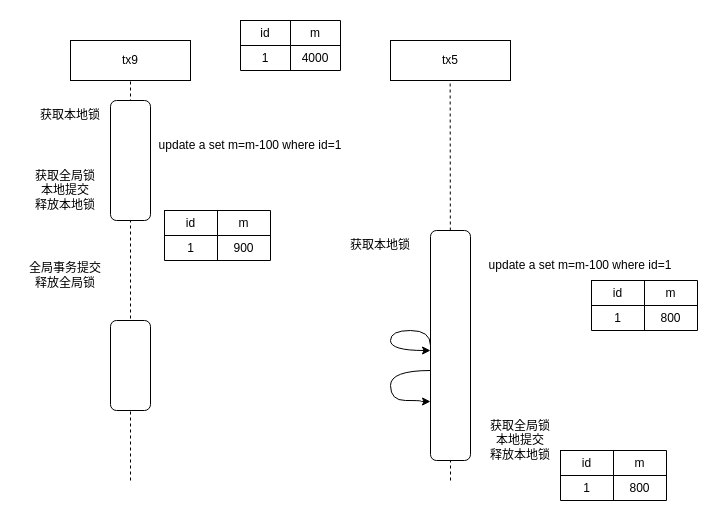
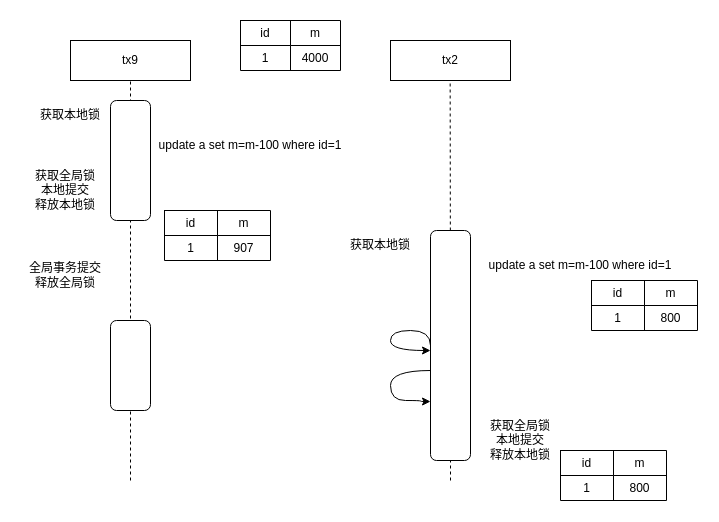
(451, 61) -> (451, 61)
(244, 249) -> (244, 249)
